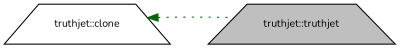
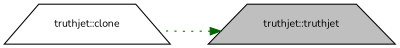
(196, 17) -> (185, 31)
